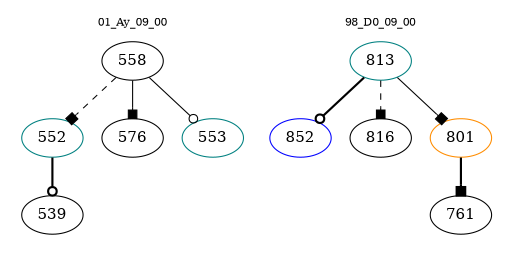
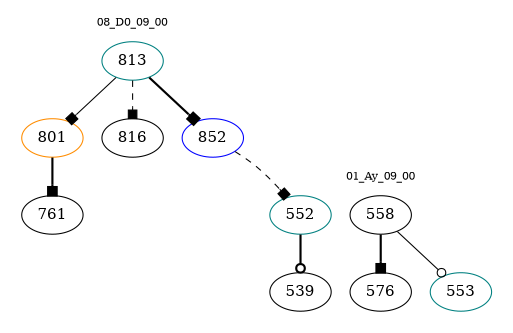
(381, 23) -> (133, 23)
(133, 94) -> (381, 248)
(96, 96) -> (268, 177)
(344, 97) -> (169, 96)
